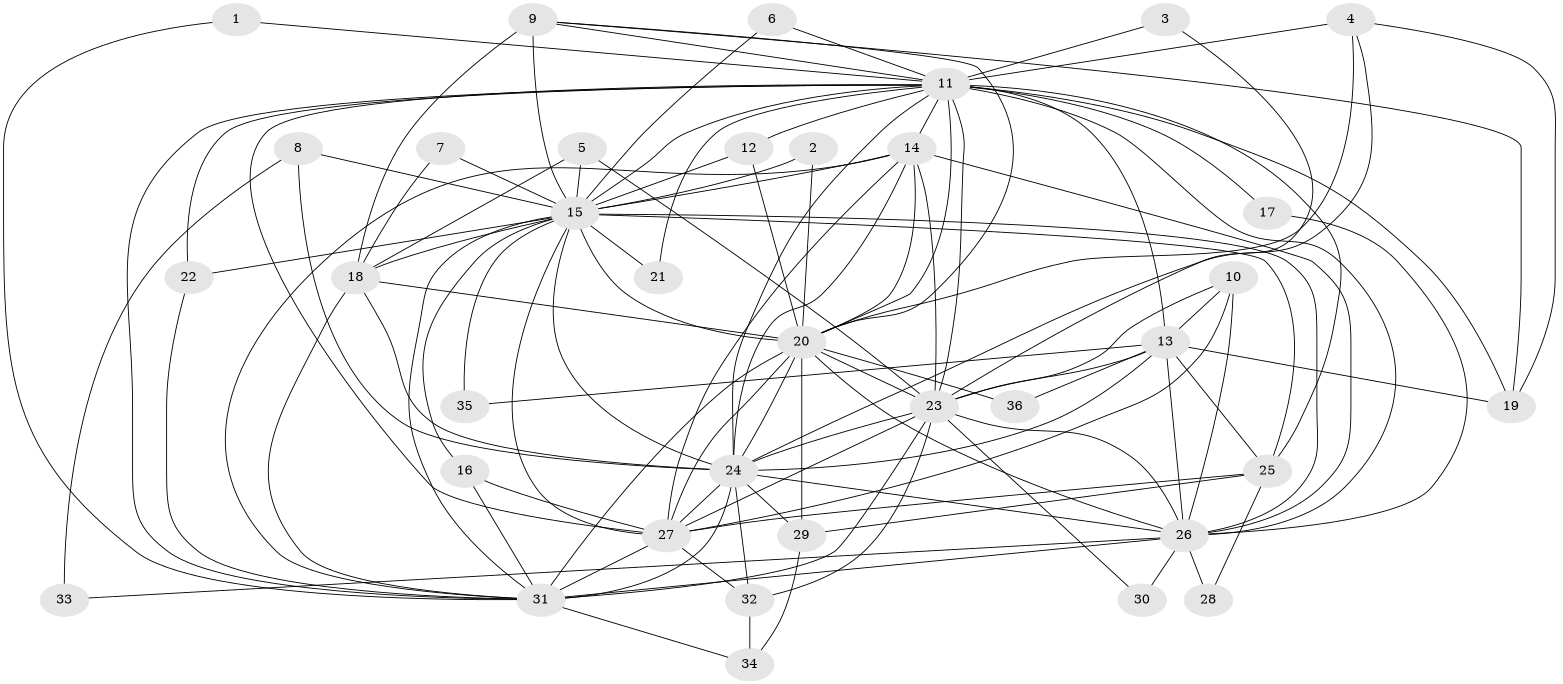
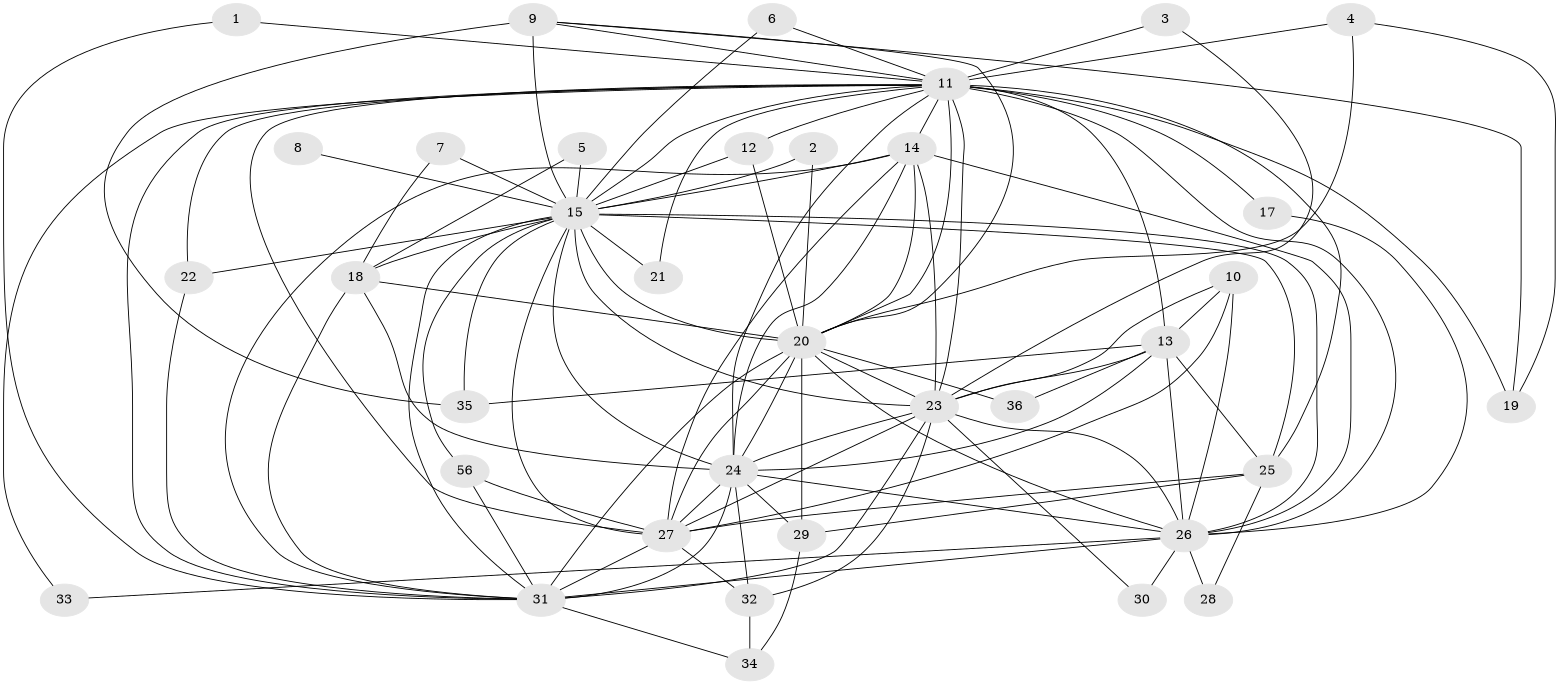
(411, 129) -> (115, 152)
(762, 274) -> (709, 368)
(1130, 288) -> none
(110, 339) -> (213, 118)
(1338, 374) -> none
(400, 421) -> none
(465, 471) -> (465, 471)
